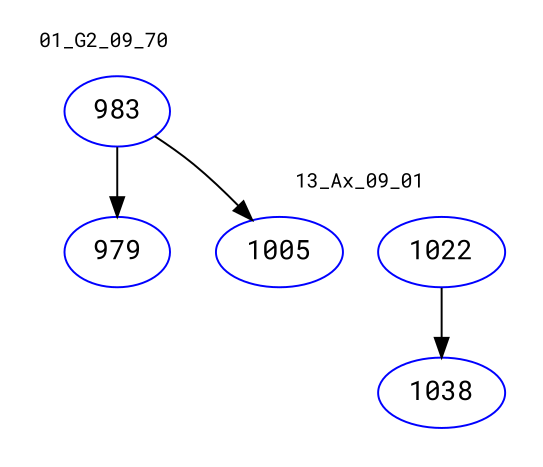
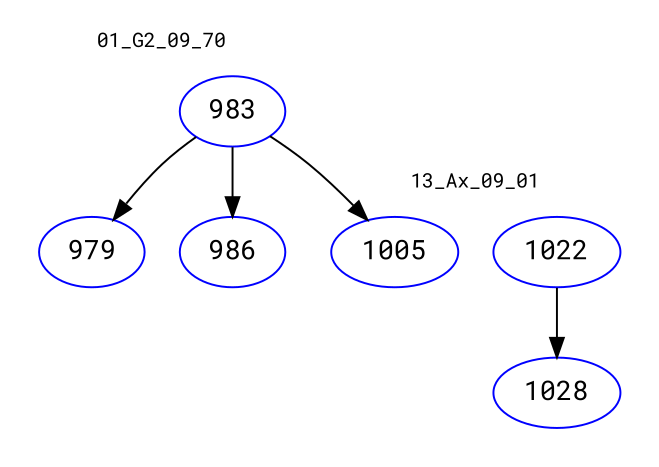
none -> (233, 252)
(442, 393) -> (557, 393)
